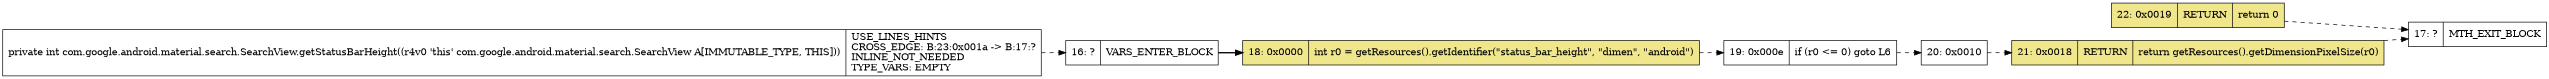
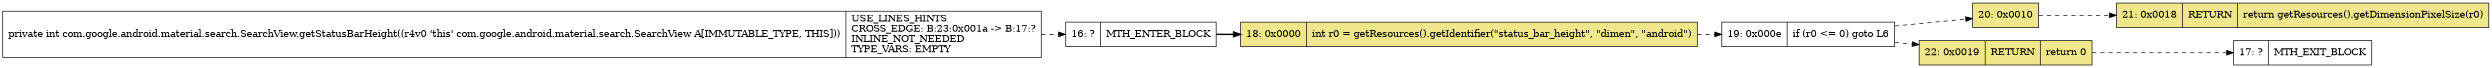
(2393, 40) -> none
none -> (1904, 43)
(1159, 52) -> (1158, 34)
(1954, 53) -> (2006, 15)
